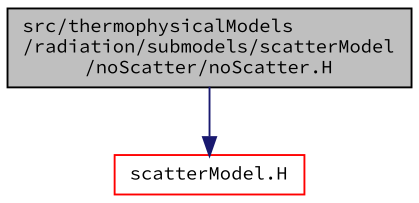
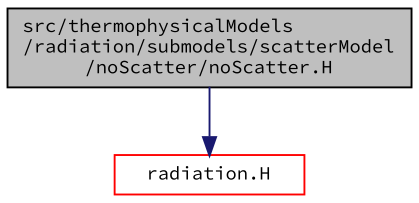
(210, 175) -> (210, 175)
